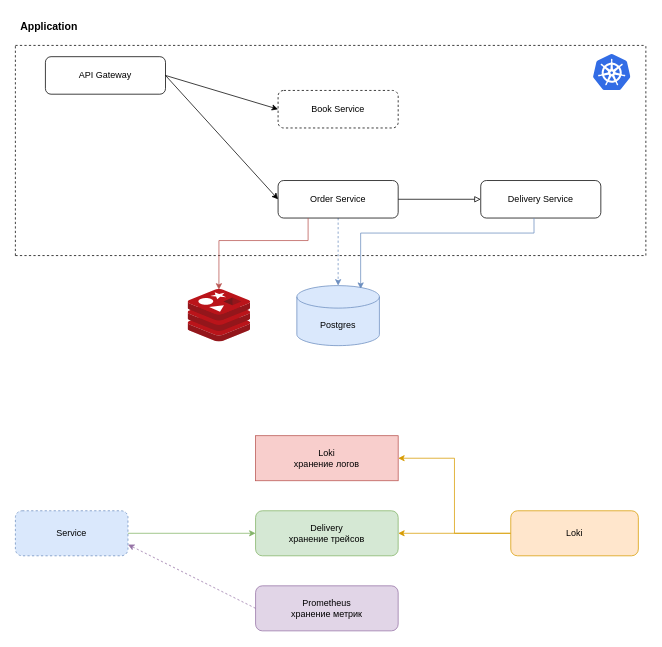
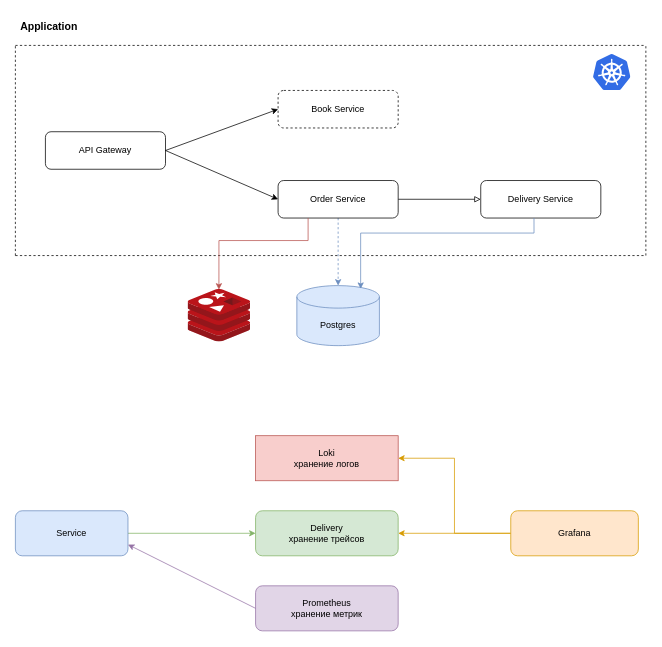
(105, 75) -> (105, 150)
(72, 533) -> (72, 533)
(574, 533) -> (574, 533)
(194, 577) -> (194, 577)
